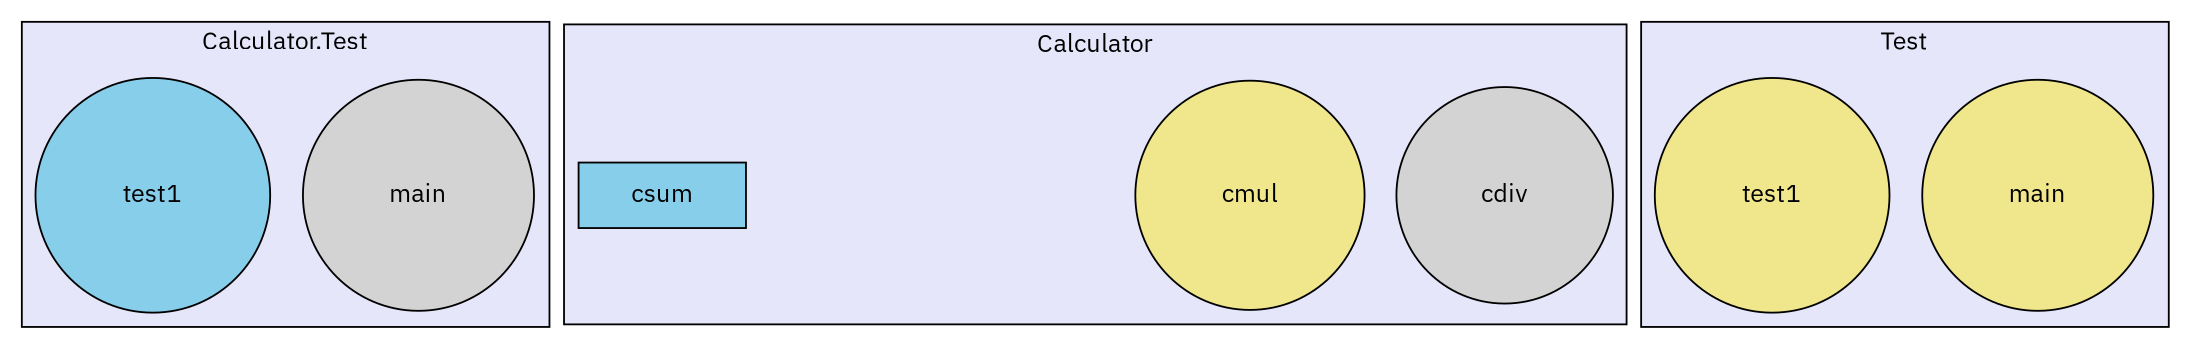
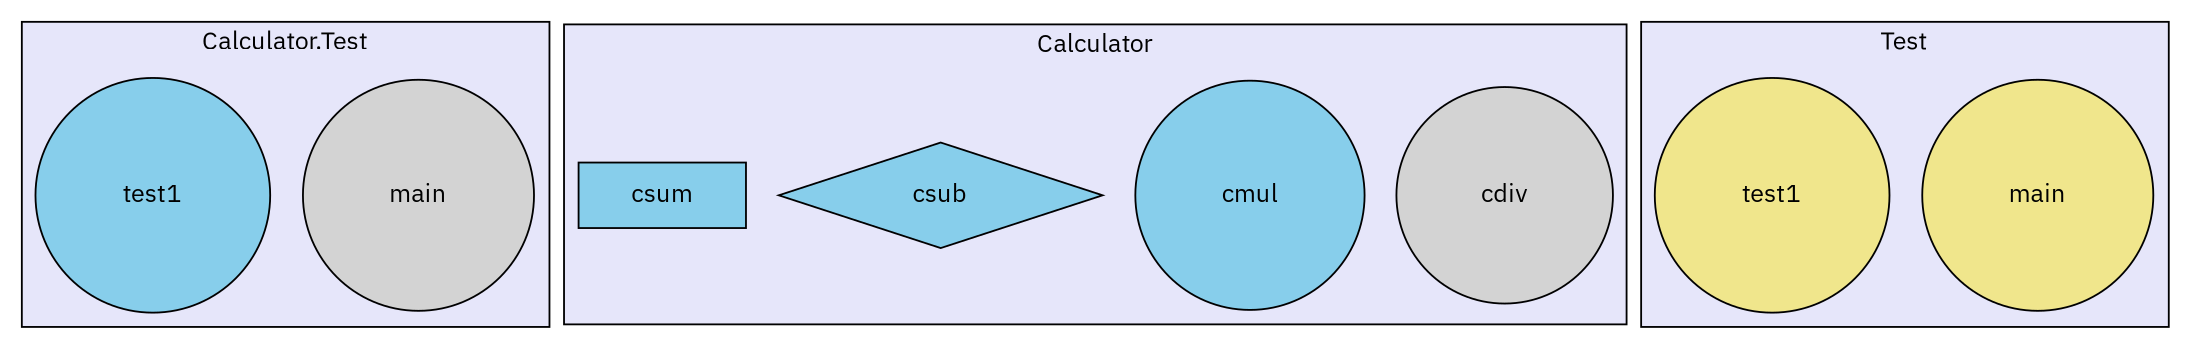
none -> (941, 195)
(1250, 195) -> (1250, 195)
